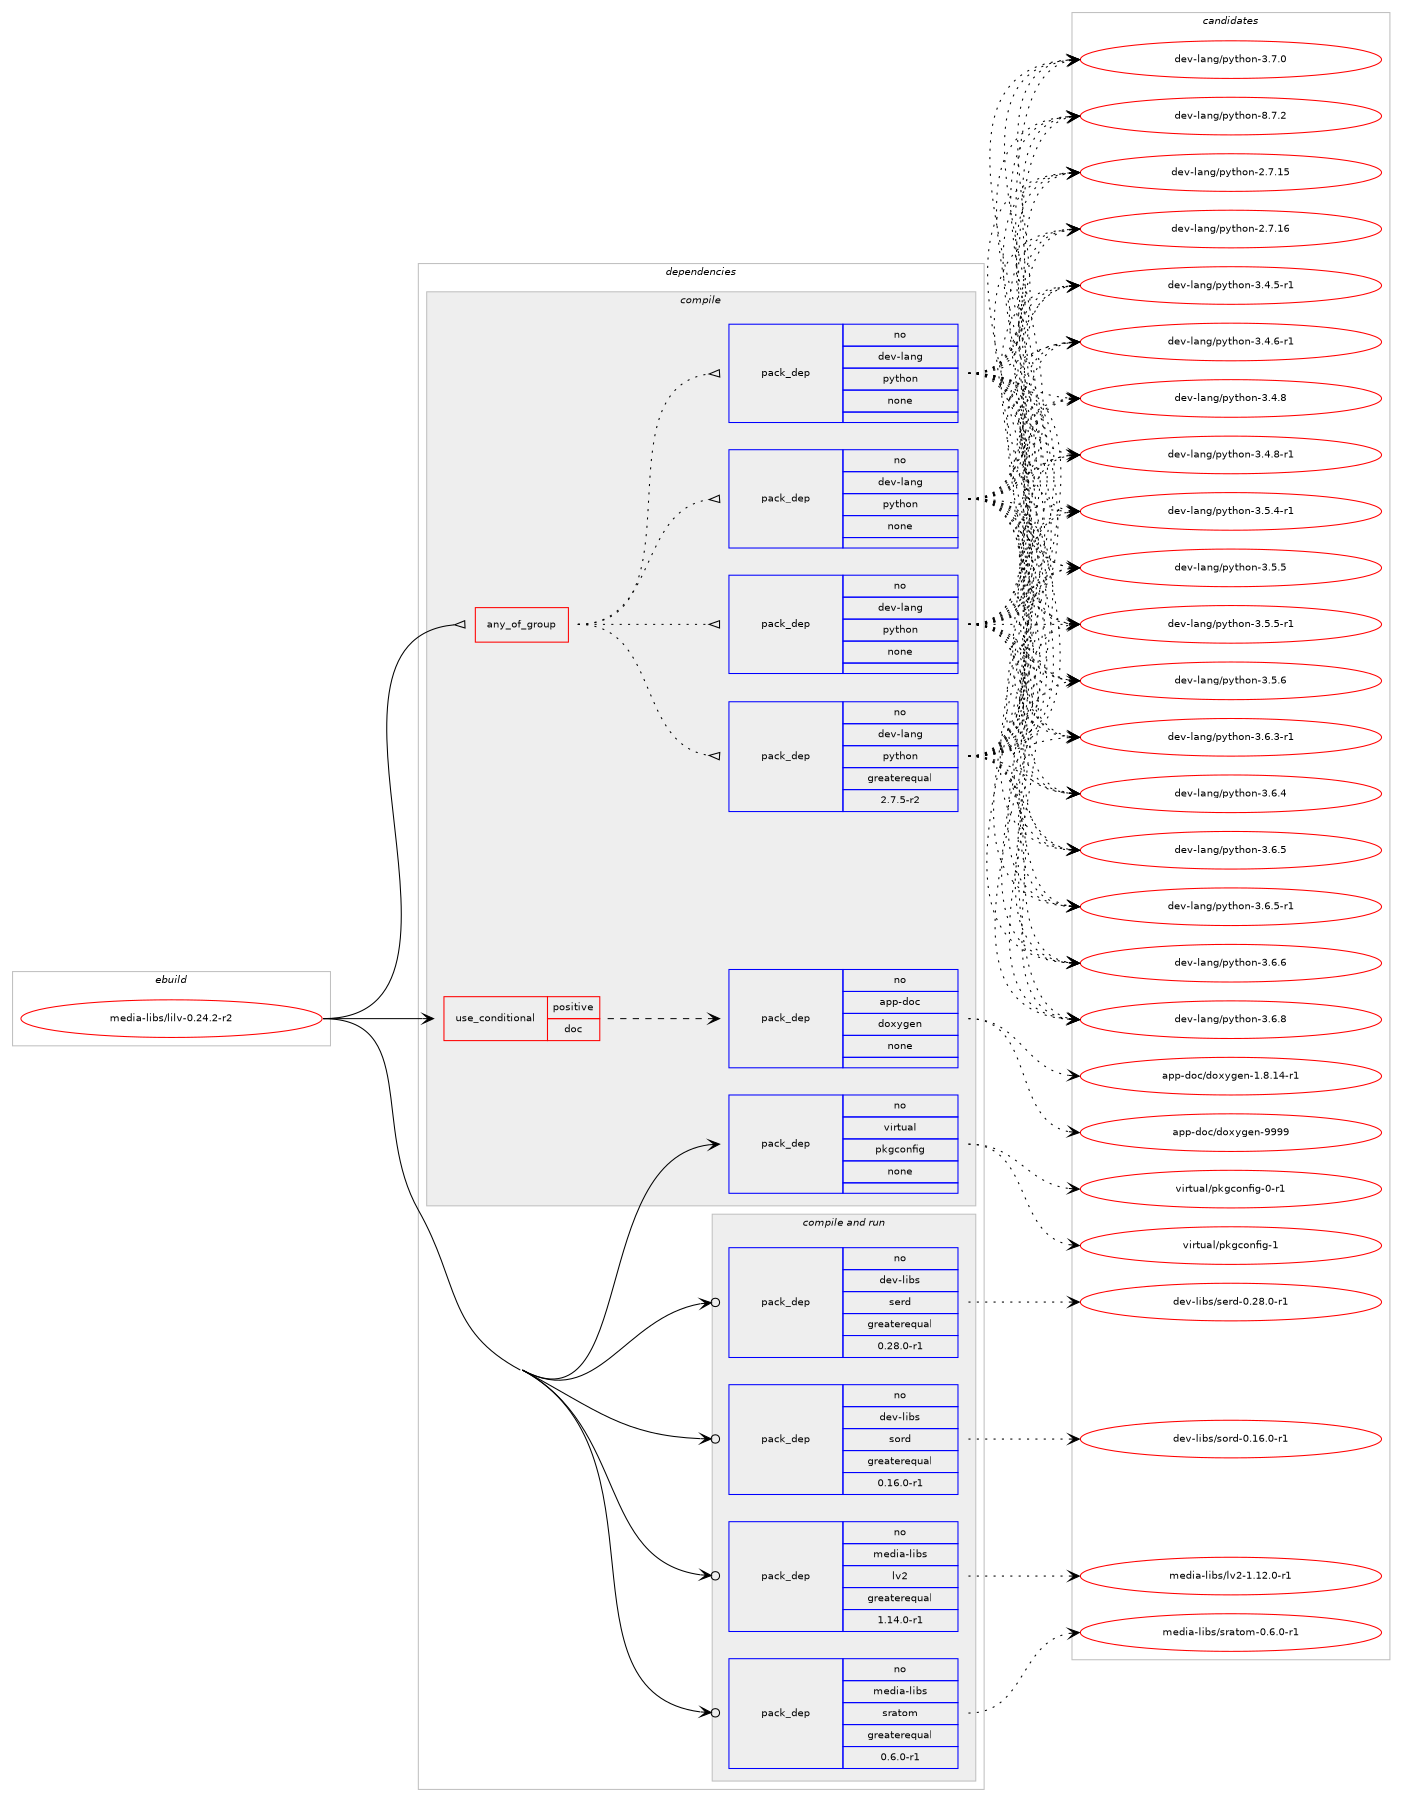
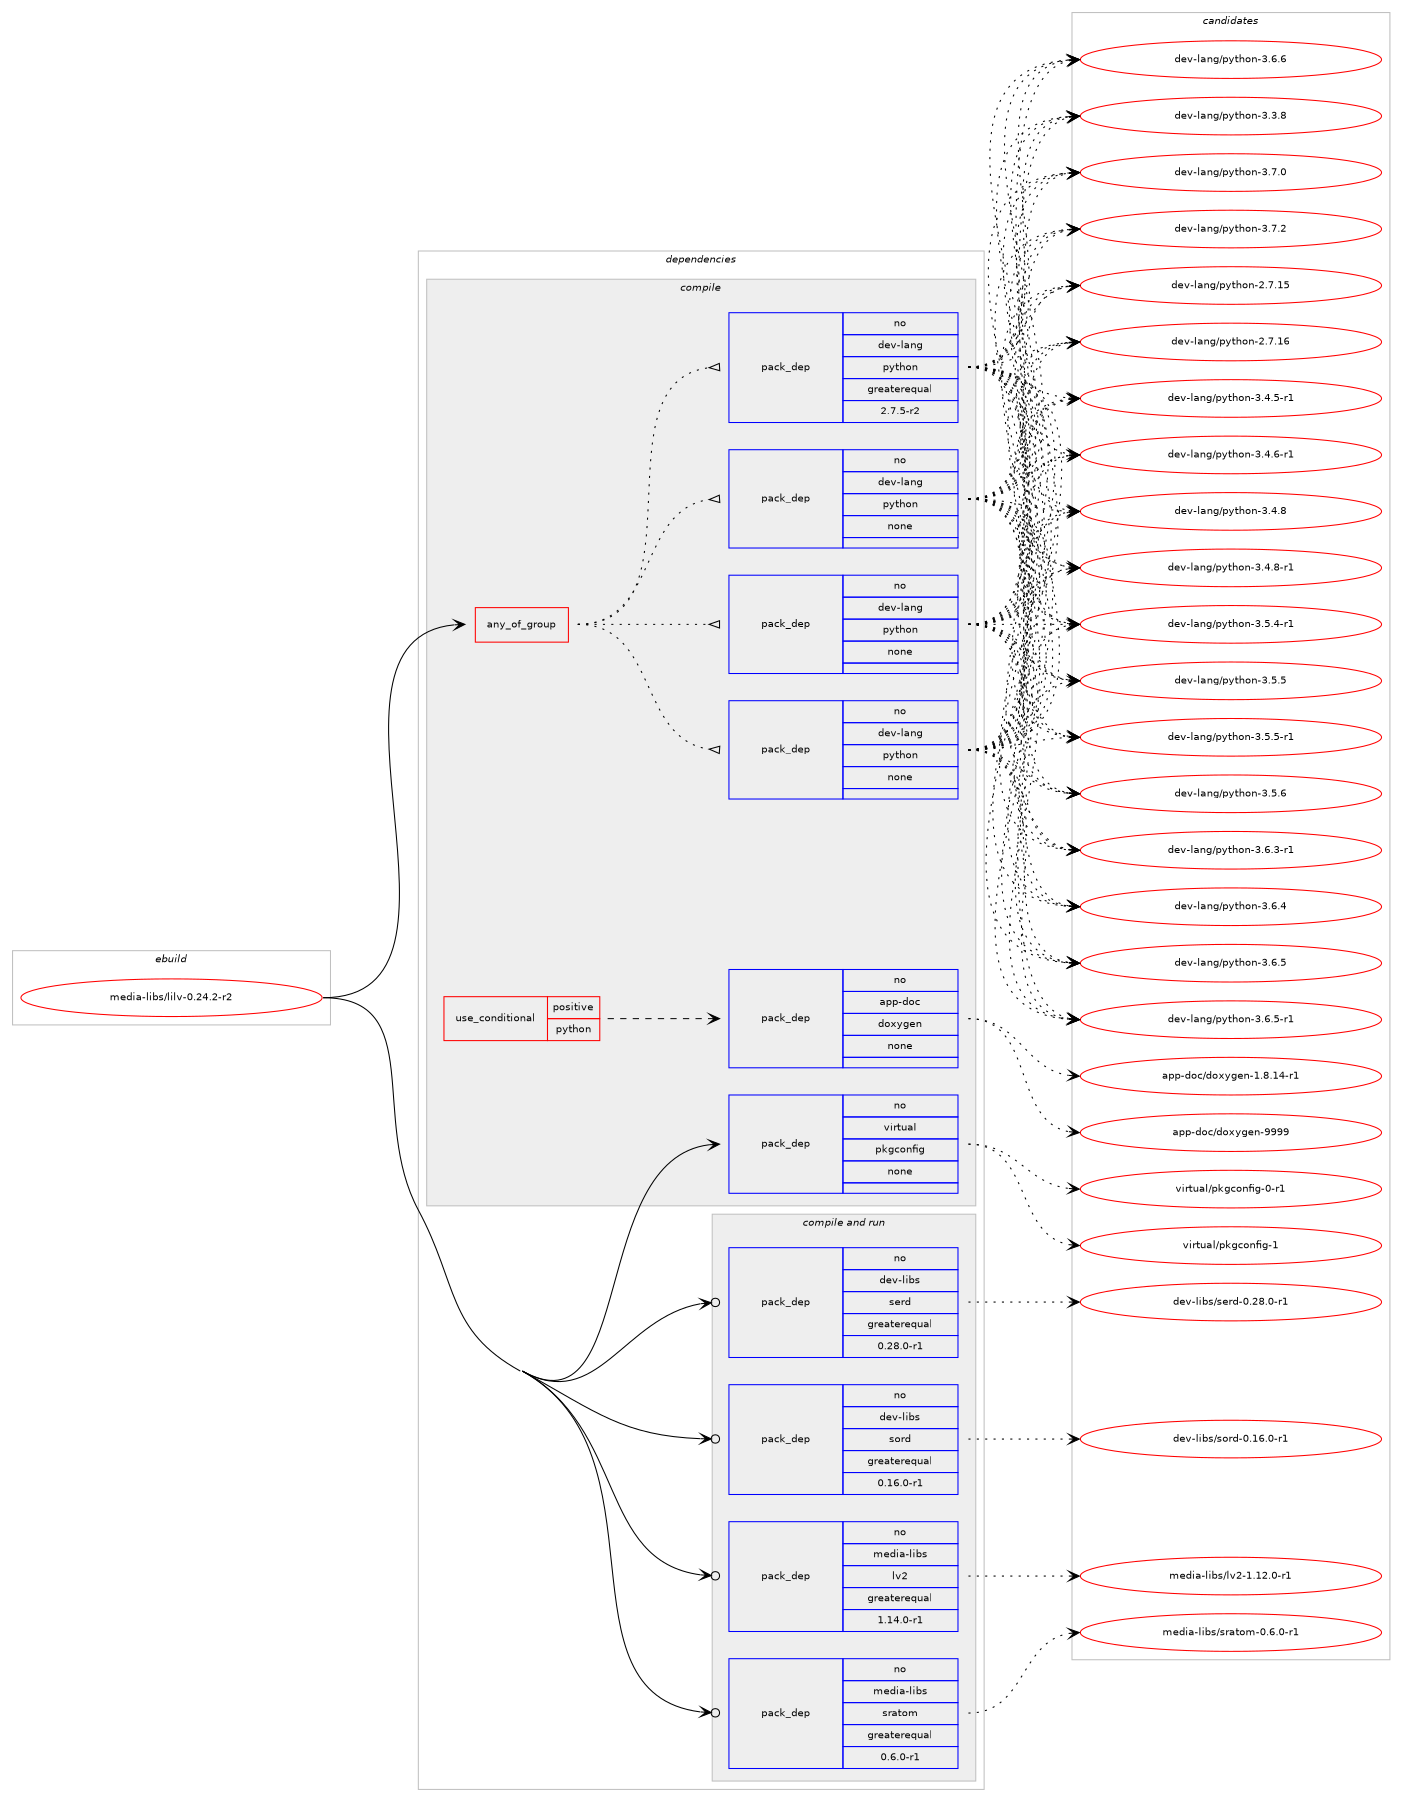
(1231, 116) -> (1231, 229)
(395, 827) -> (395, 816)
(373, 1019) -> none
(1231, 1020) -> (1231, 116)
(574, 1029) -> (574, 1029)
